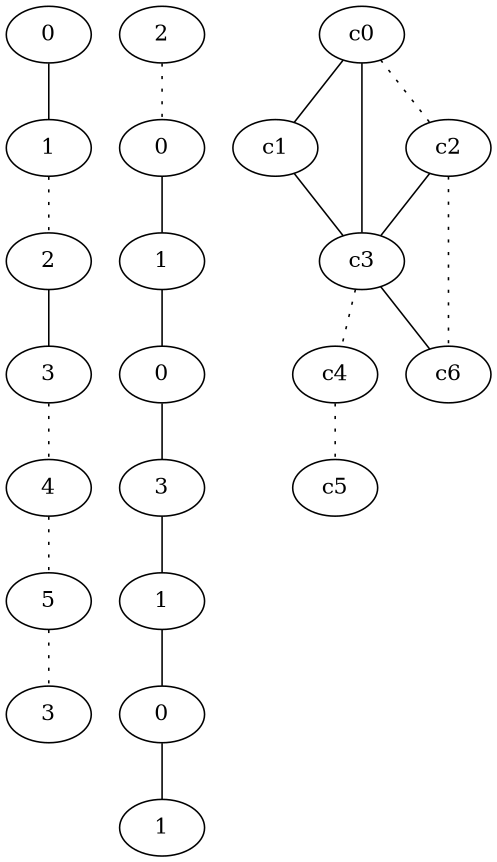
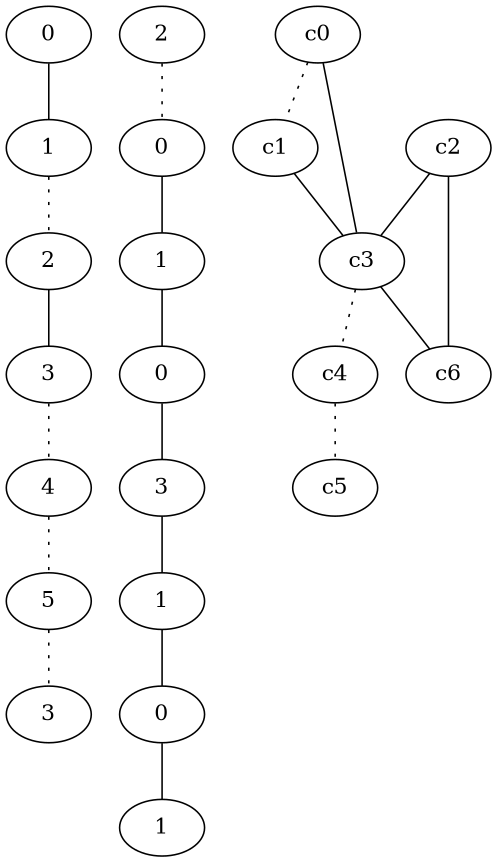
(319, 91) -> (297, 91)
(405, 91) -> none
(448, 261) -> (448, 261)
